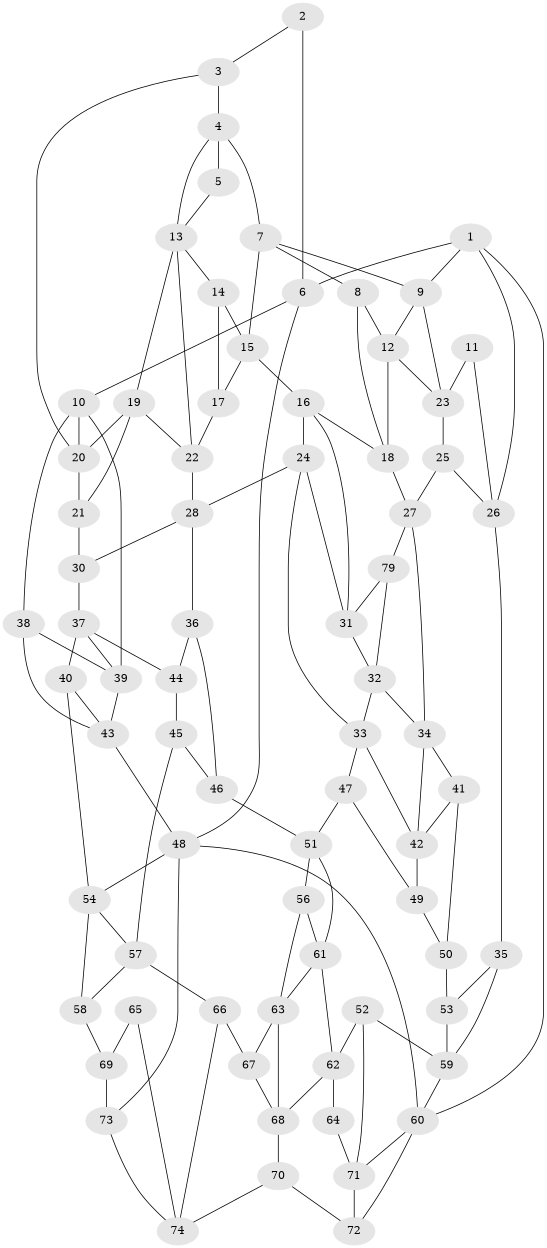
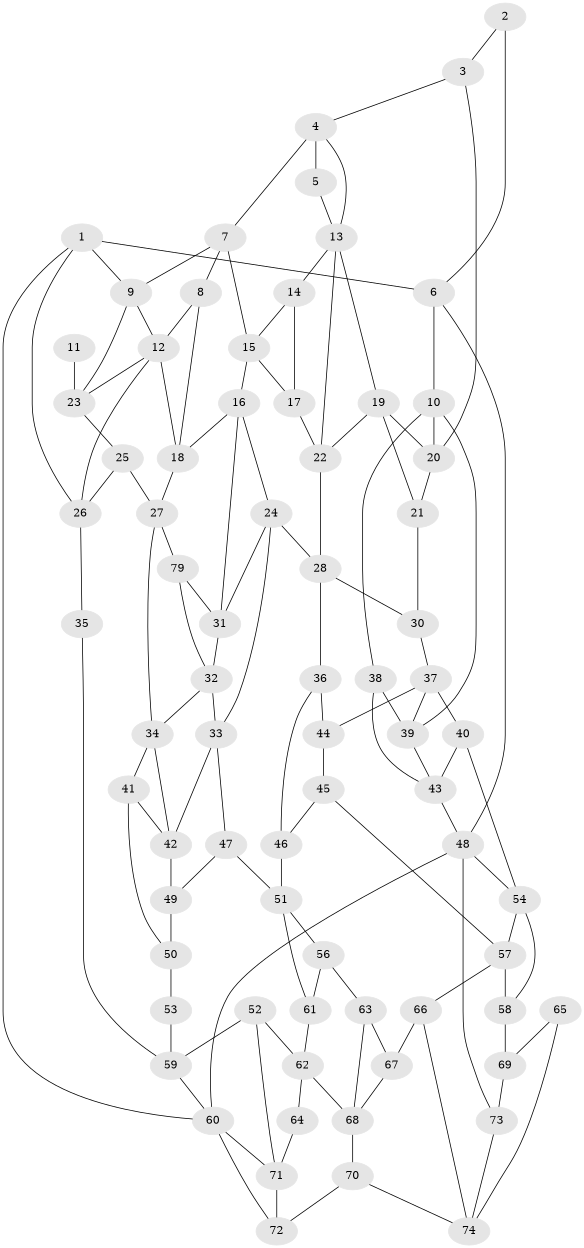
(483, 431) -> (105, 425)
(299, 983) -> none
(474, 983) -> none
